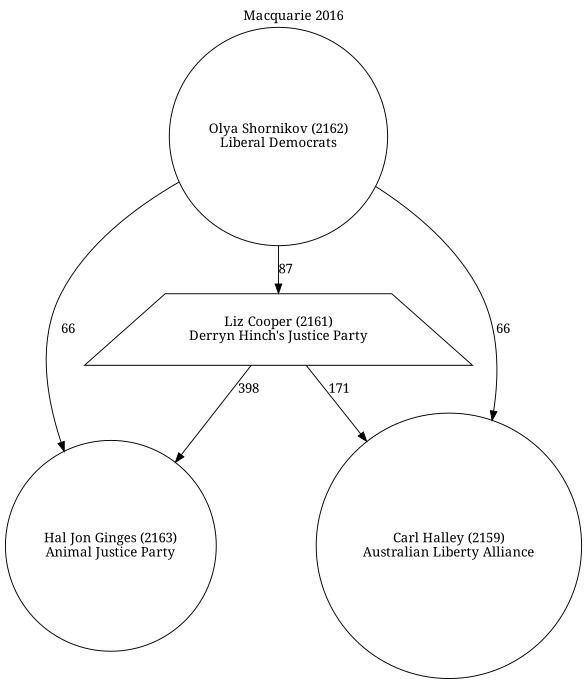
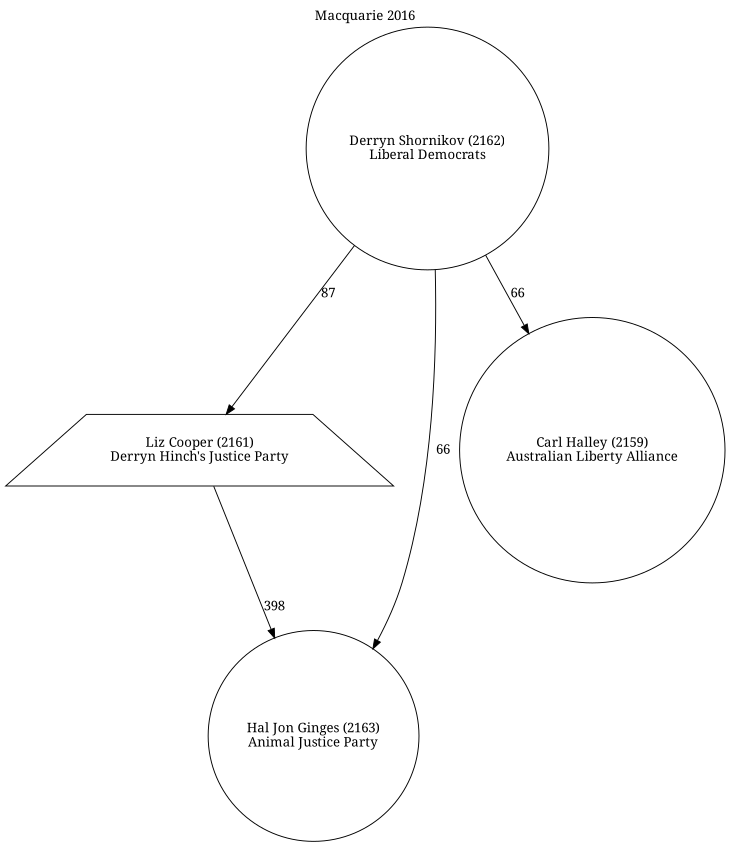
(278, 137) -> (428, 148)
(334, 400) -> none
